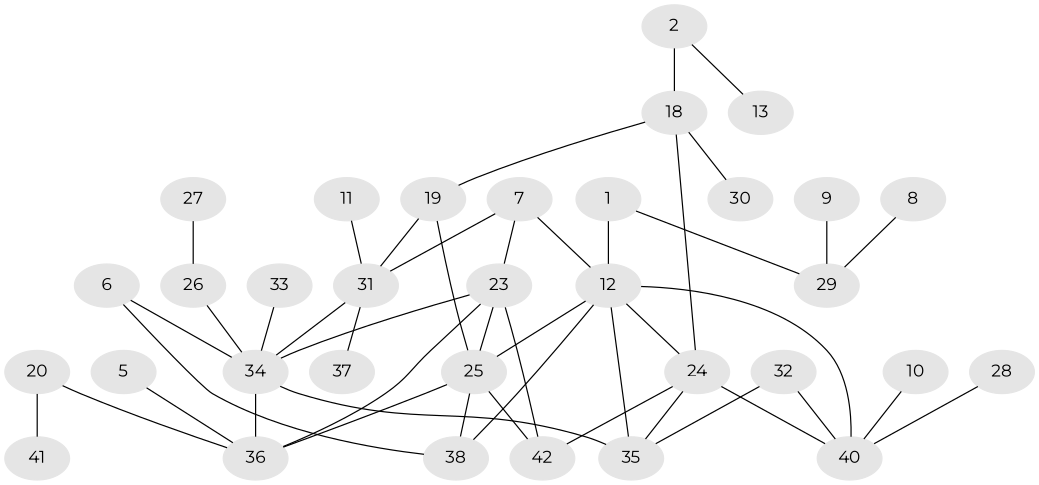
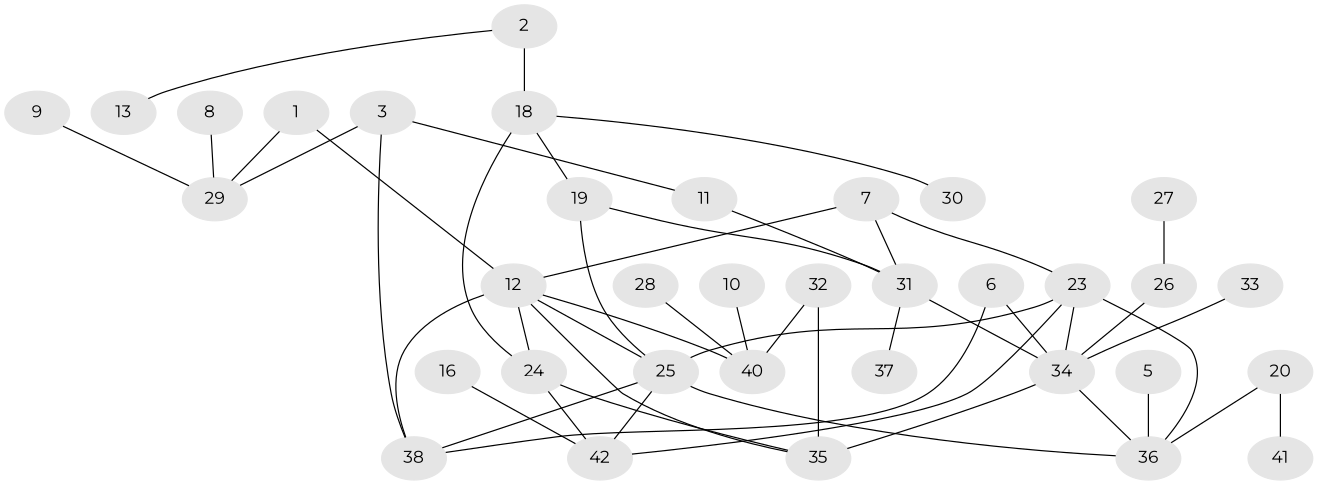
none -> (383, 113)
none -> (448, 372)
(773, 415) -> none
